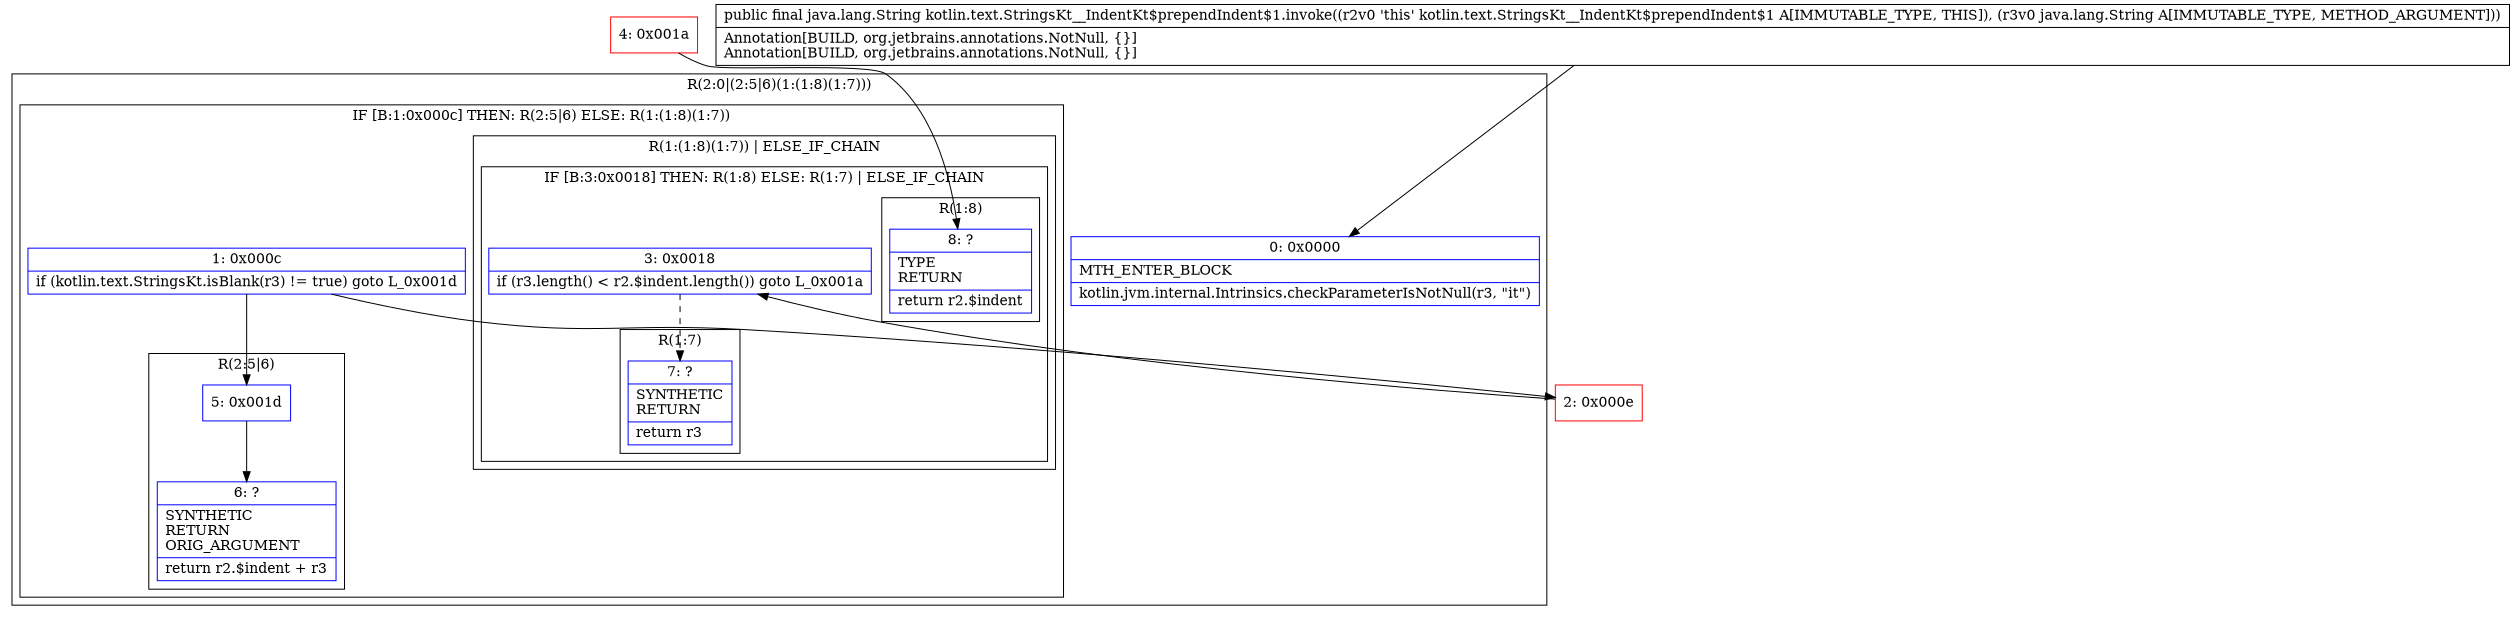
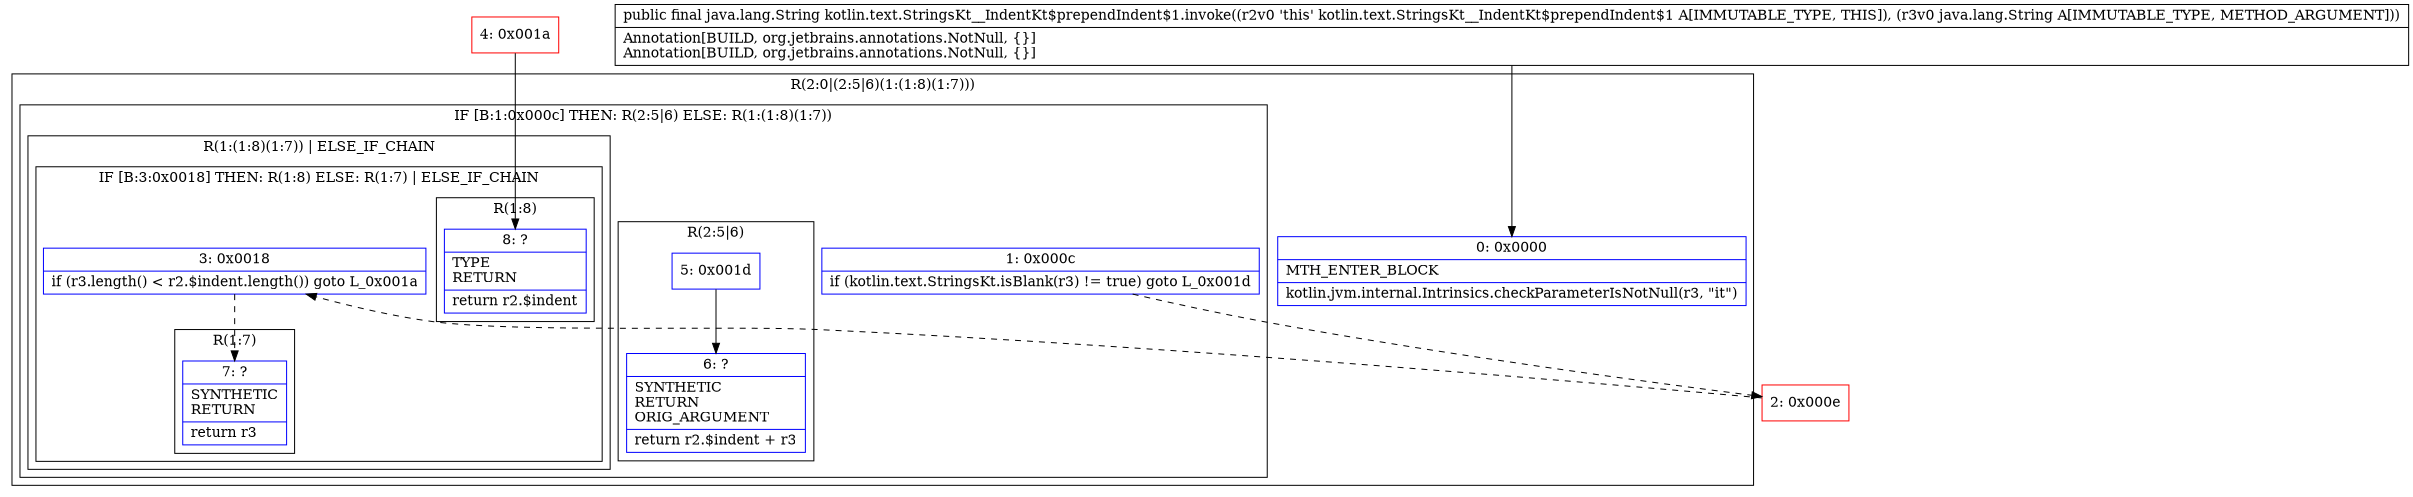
(247, 334) -> none
(982, 339) -> (1038, 342)
(938, 342) -> (1441, 351)
